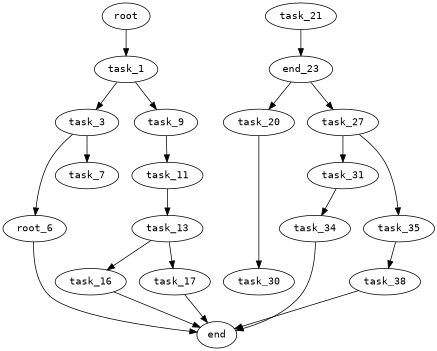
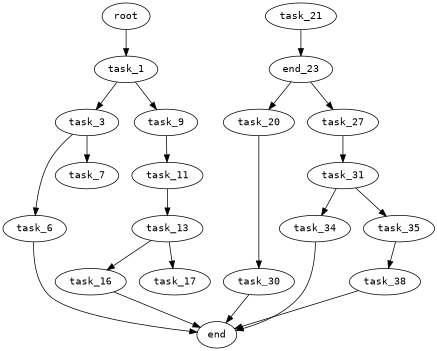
(387, 166) -> (368, 200)
(35, 229) -> (35, 229)
(194, 306) -> (240, 306)
